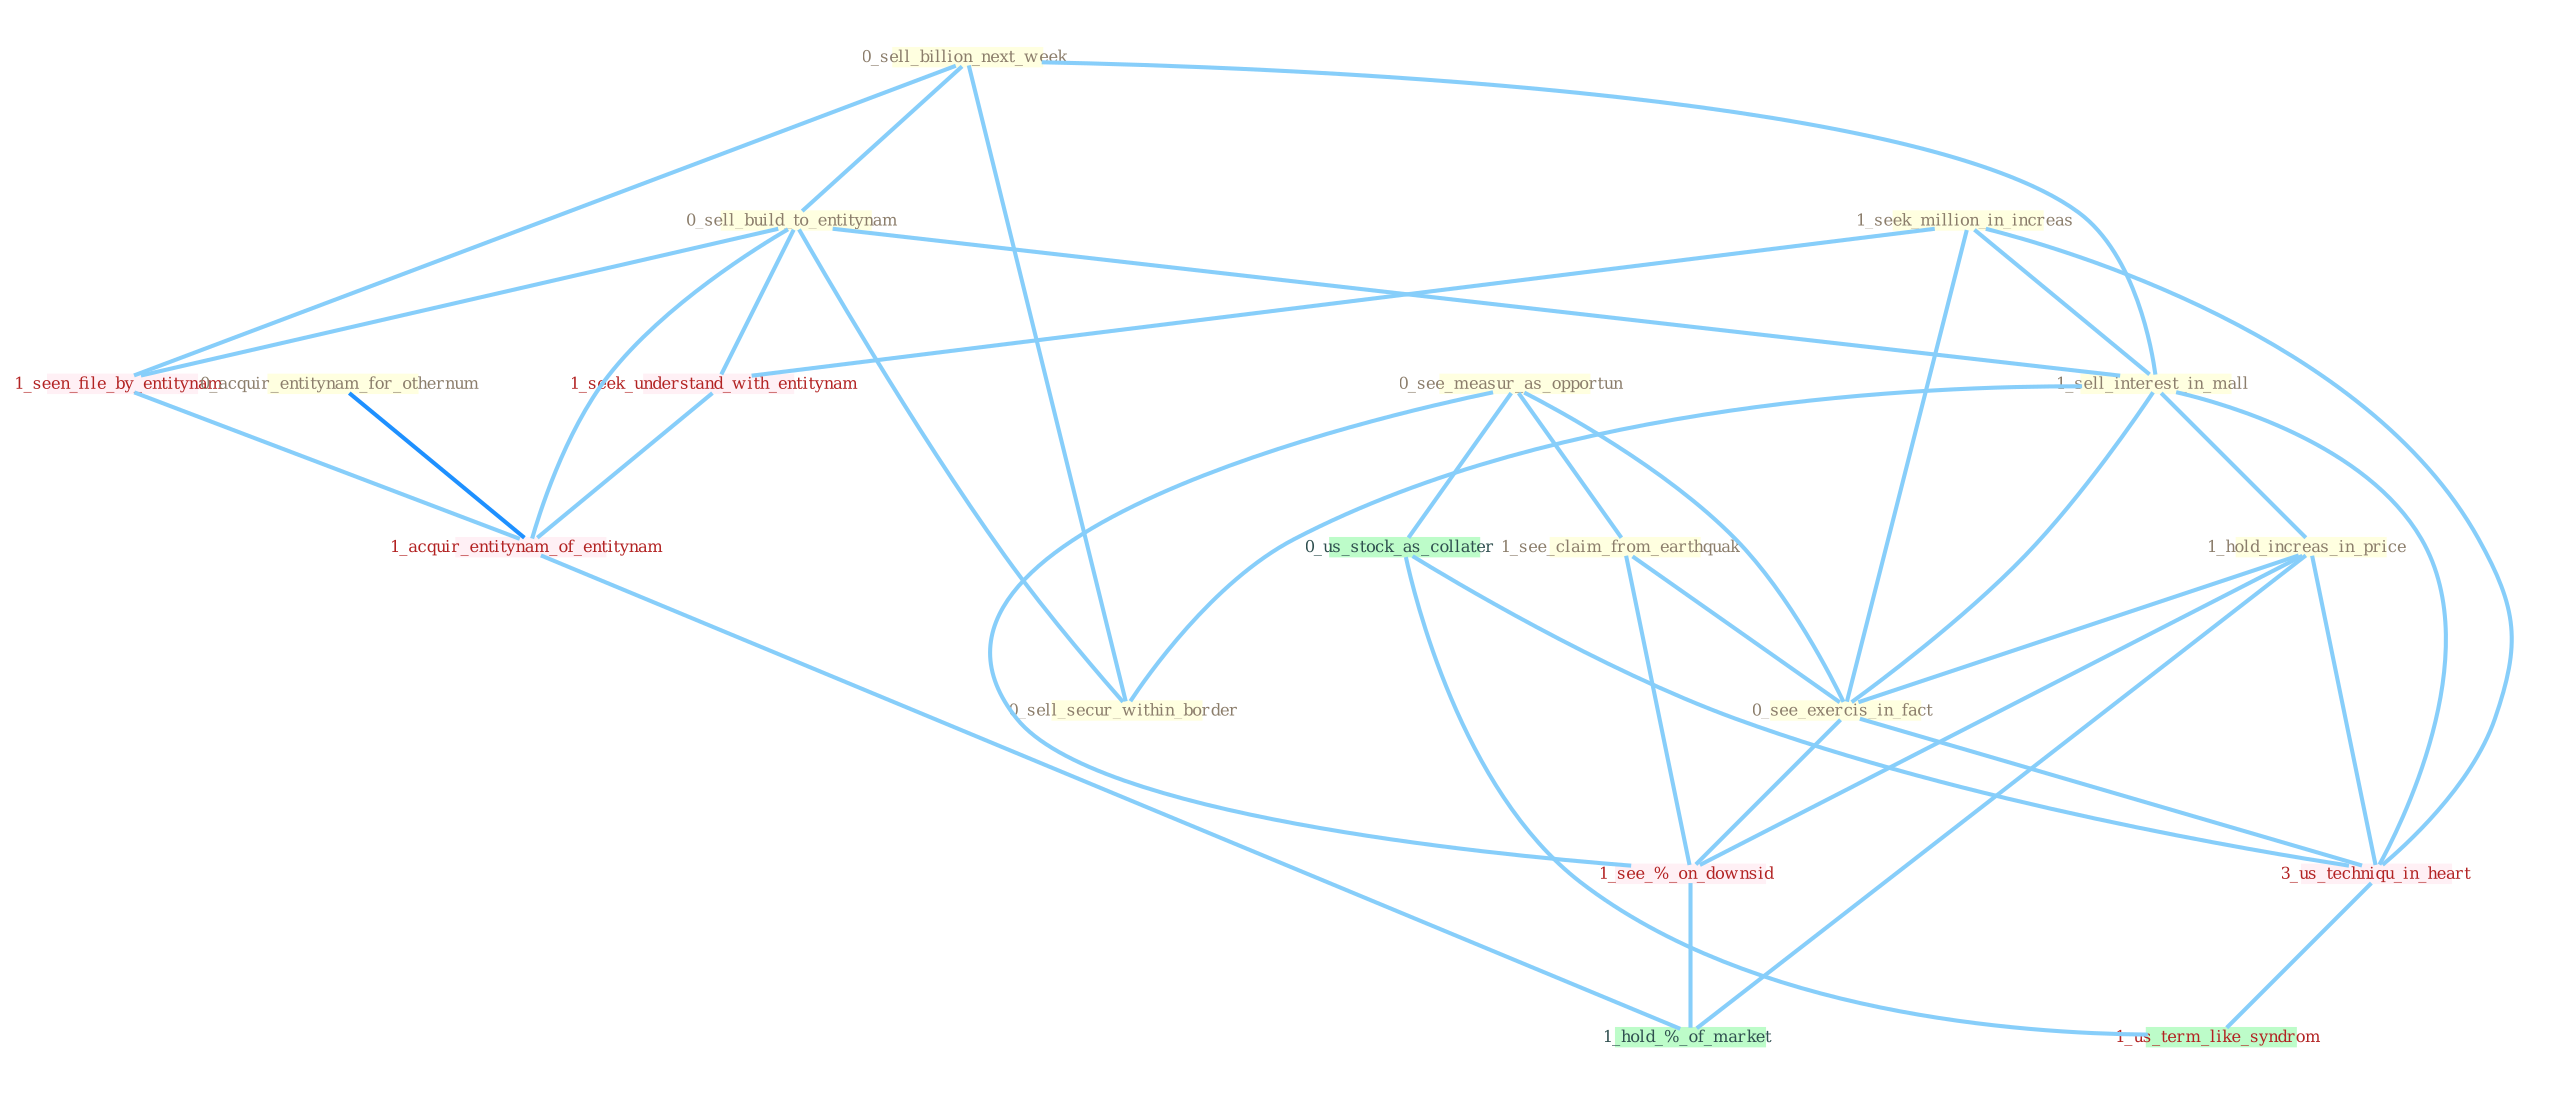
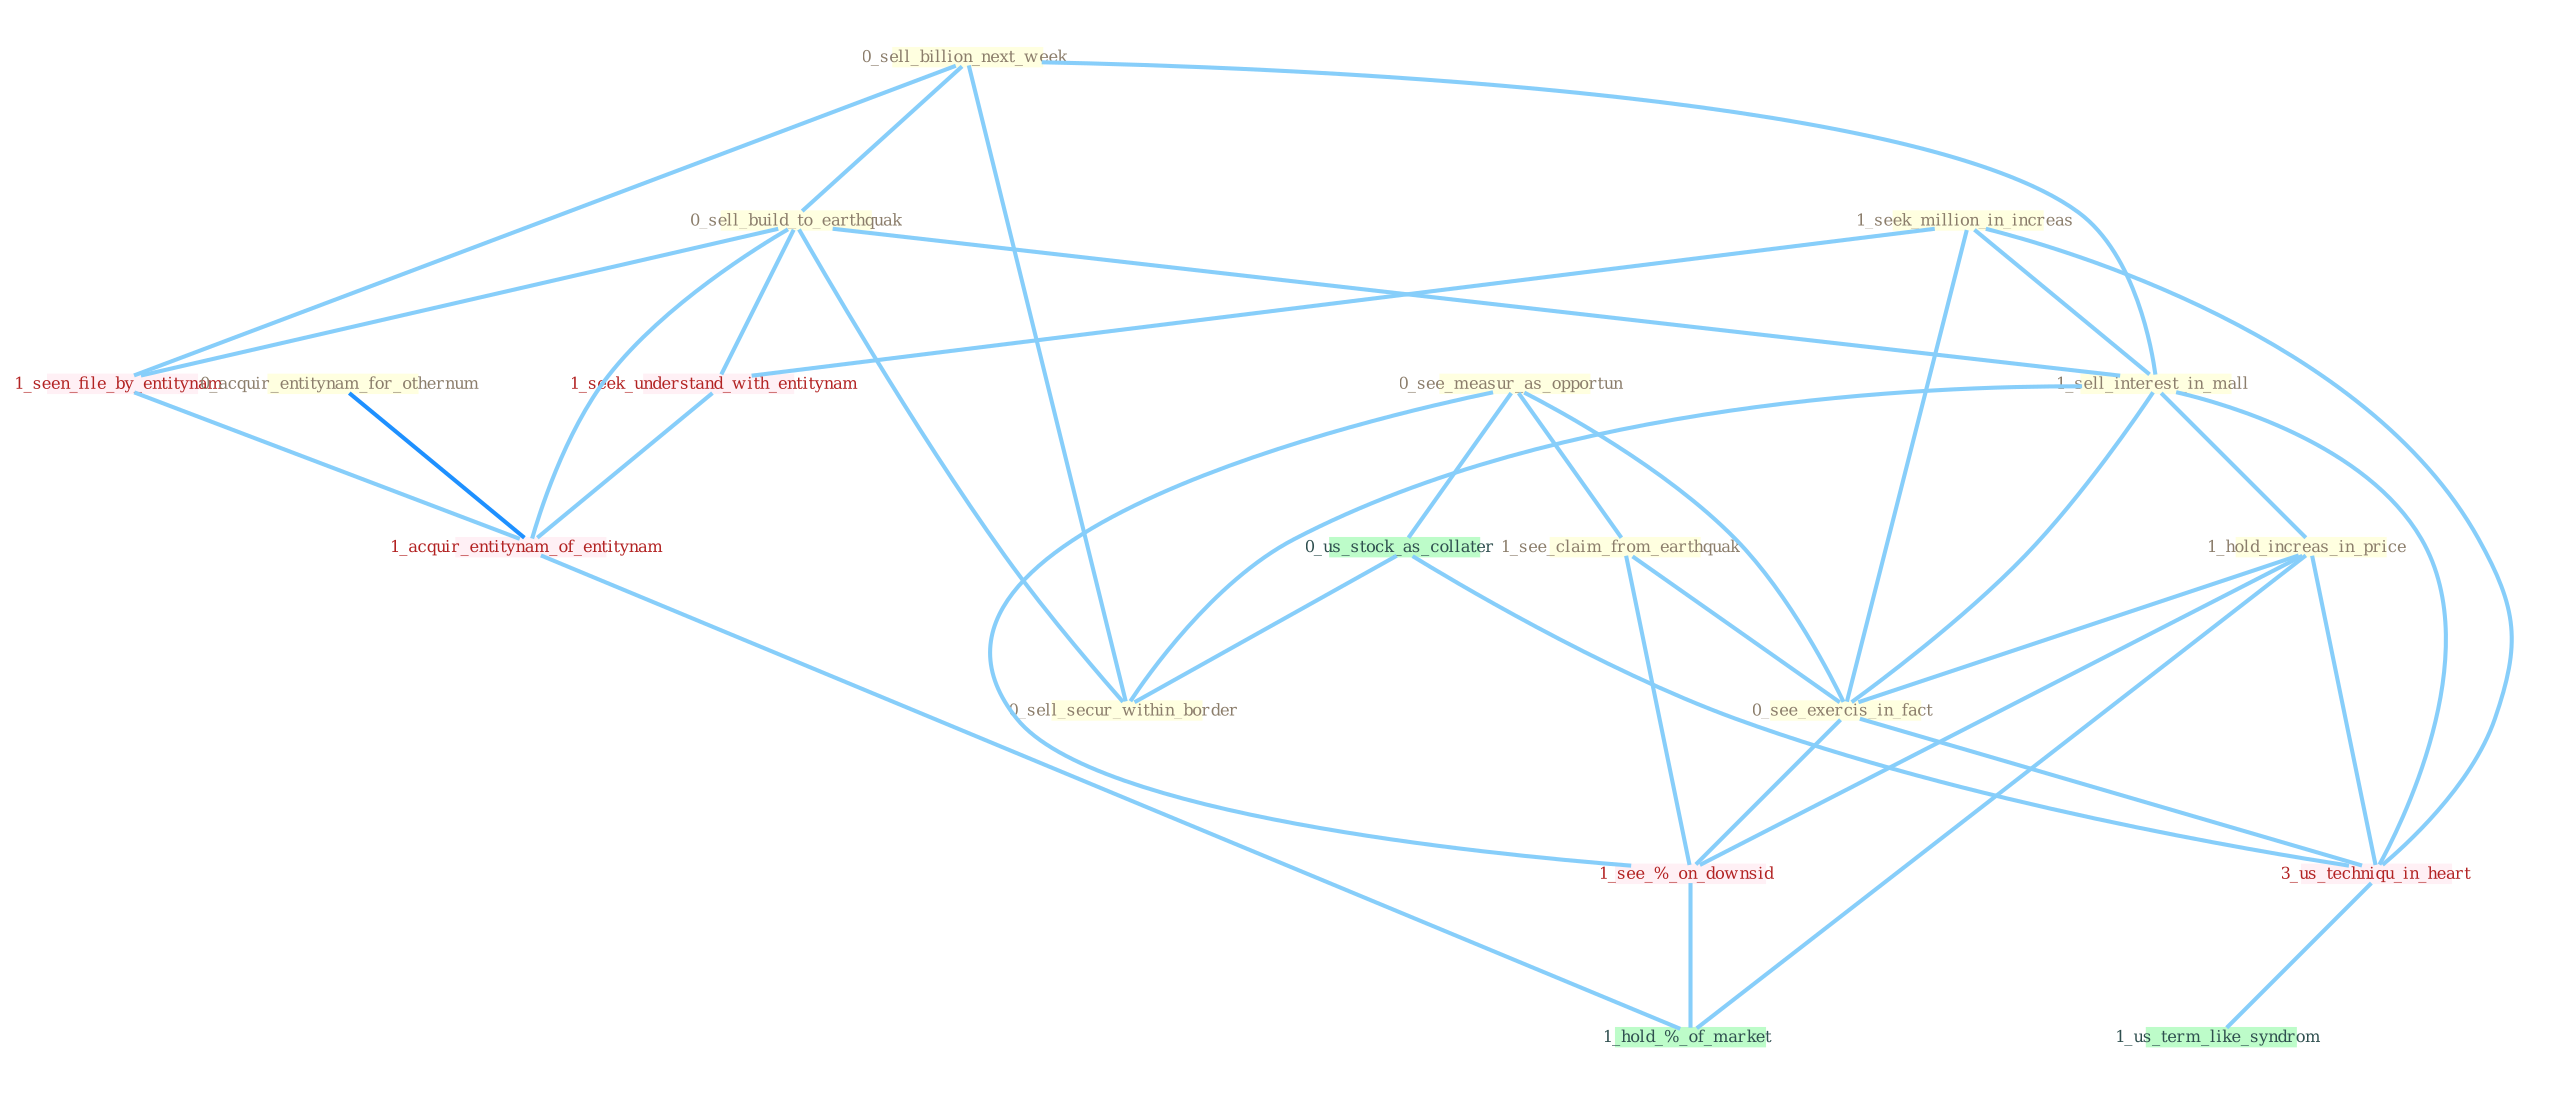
(796, 220) -> (796, 220)
(1653, 929) -> (1266, 629)
(2221, 1037) -> (2221, 1037)
